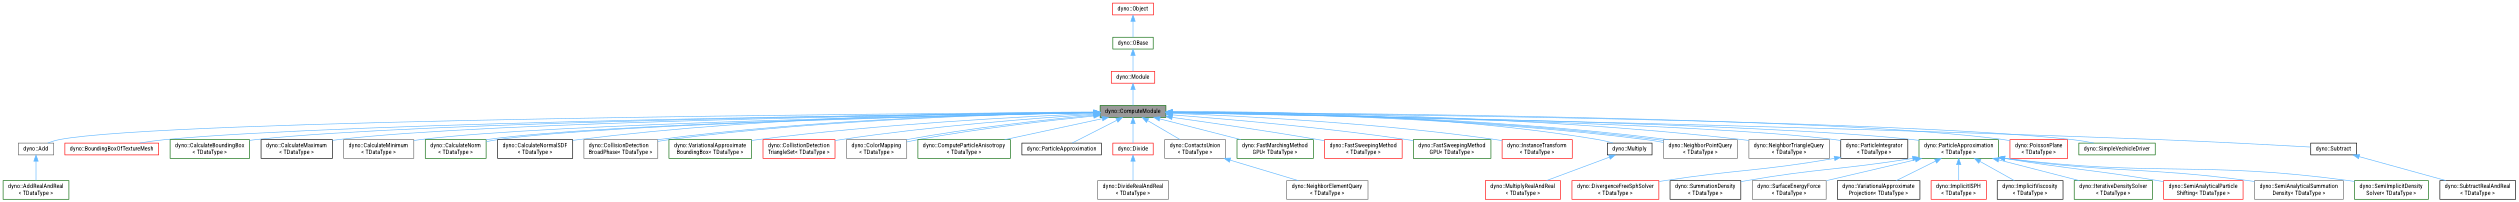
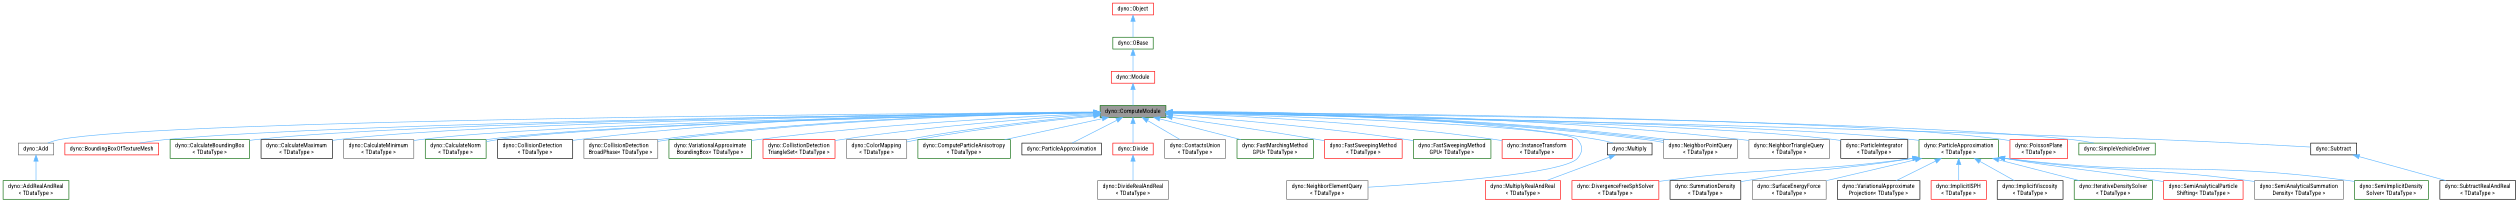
(535, 149) -> (535, 149)
(1264, 170) -> (1582, 148)
(1747, 170) -> (1786, 170)
